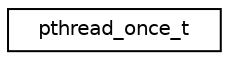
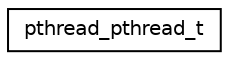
(114, 30) -> (114, 30)
